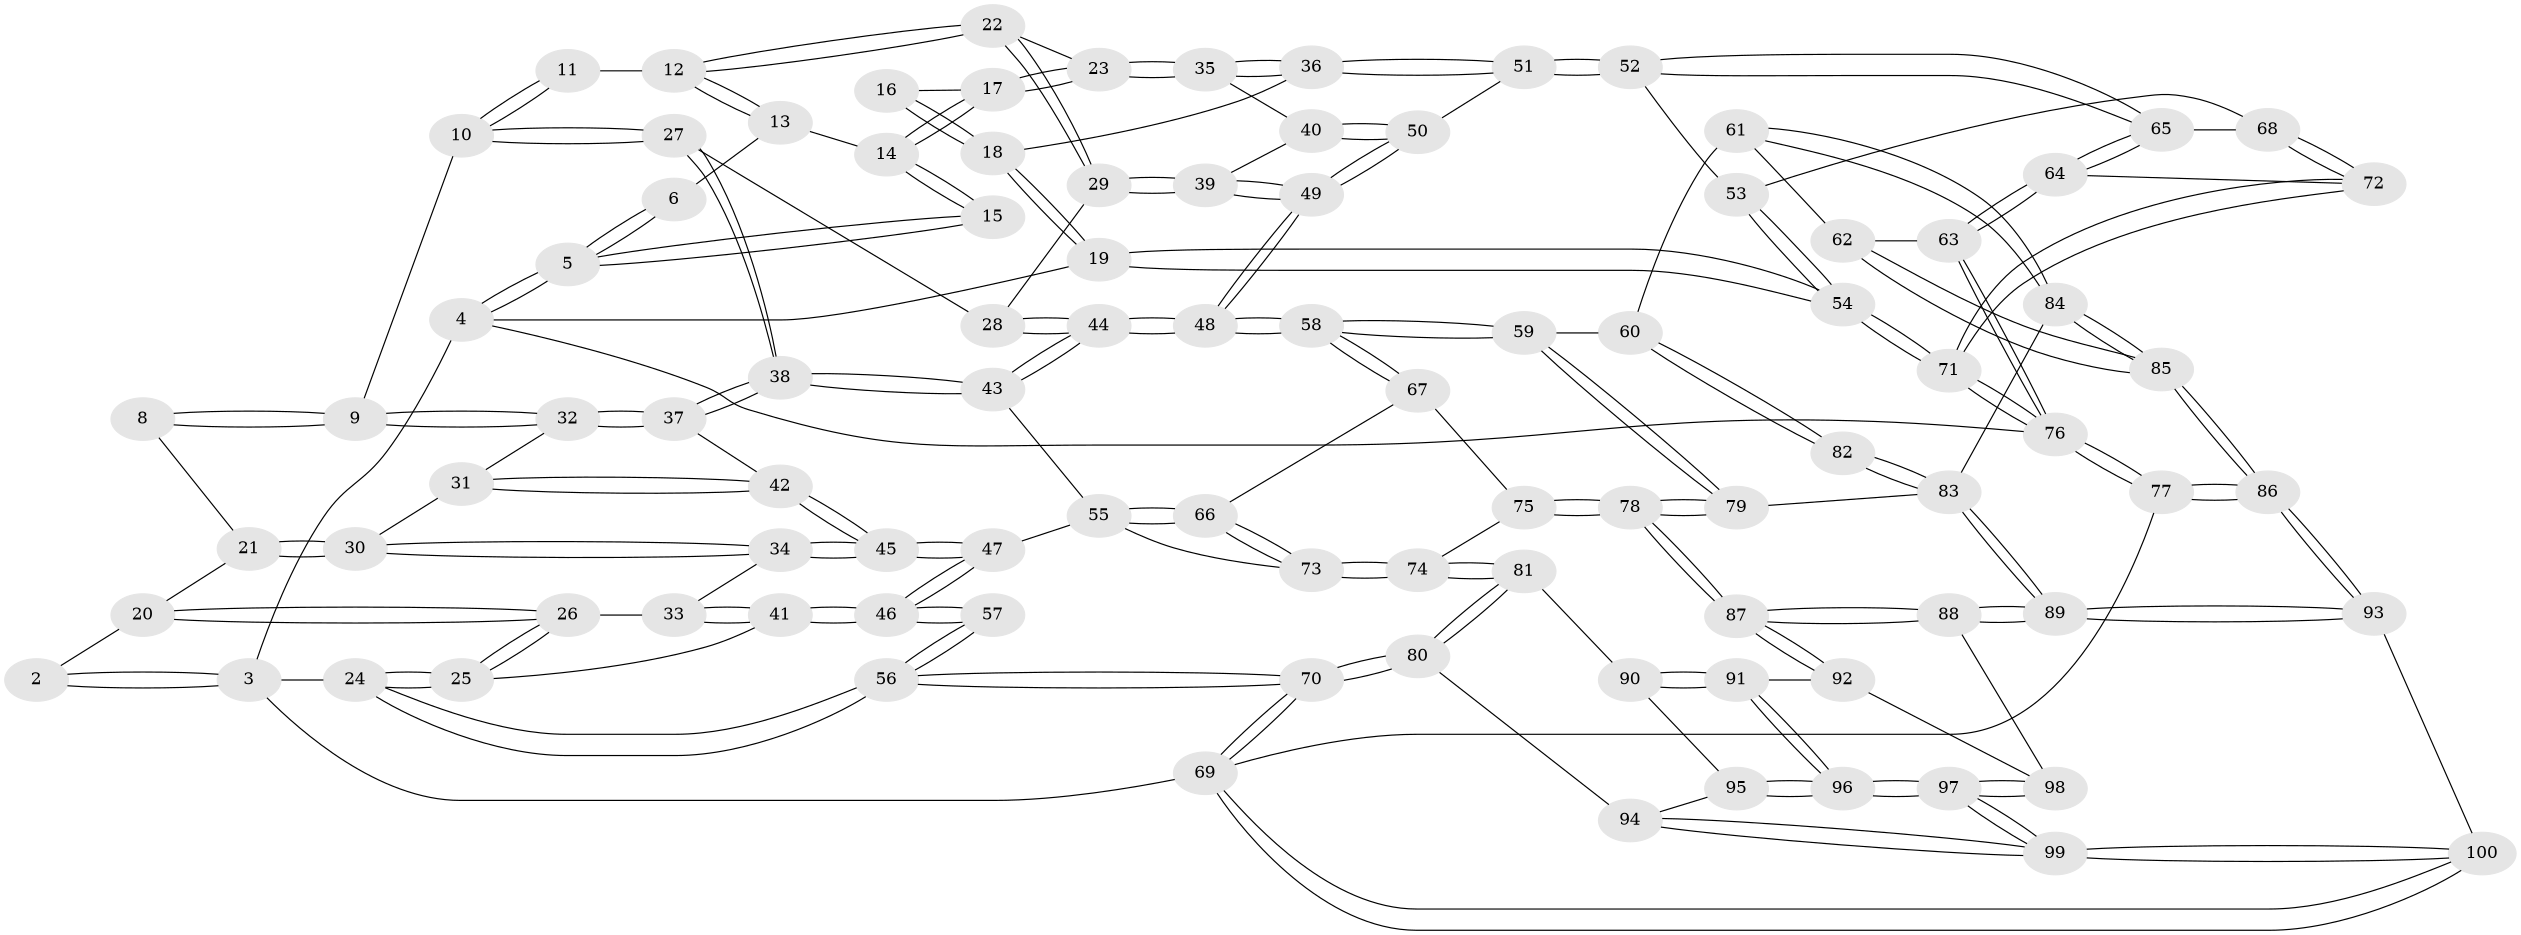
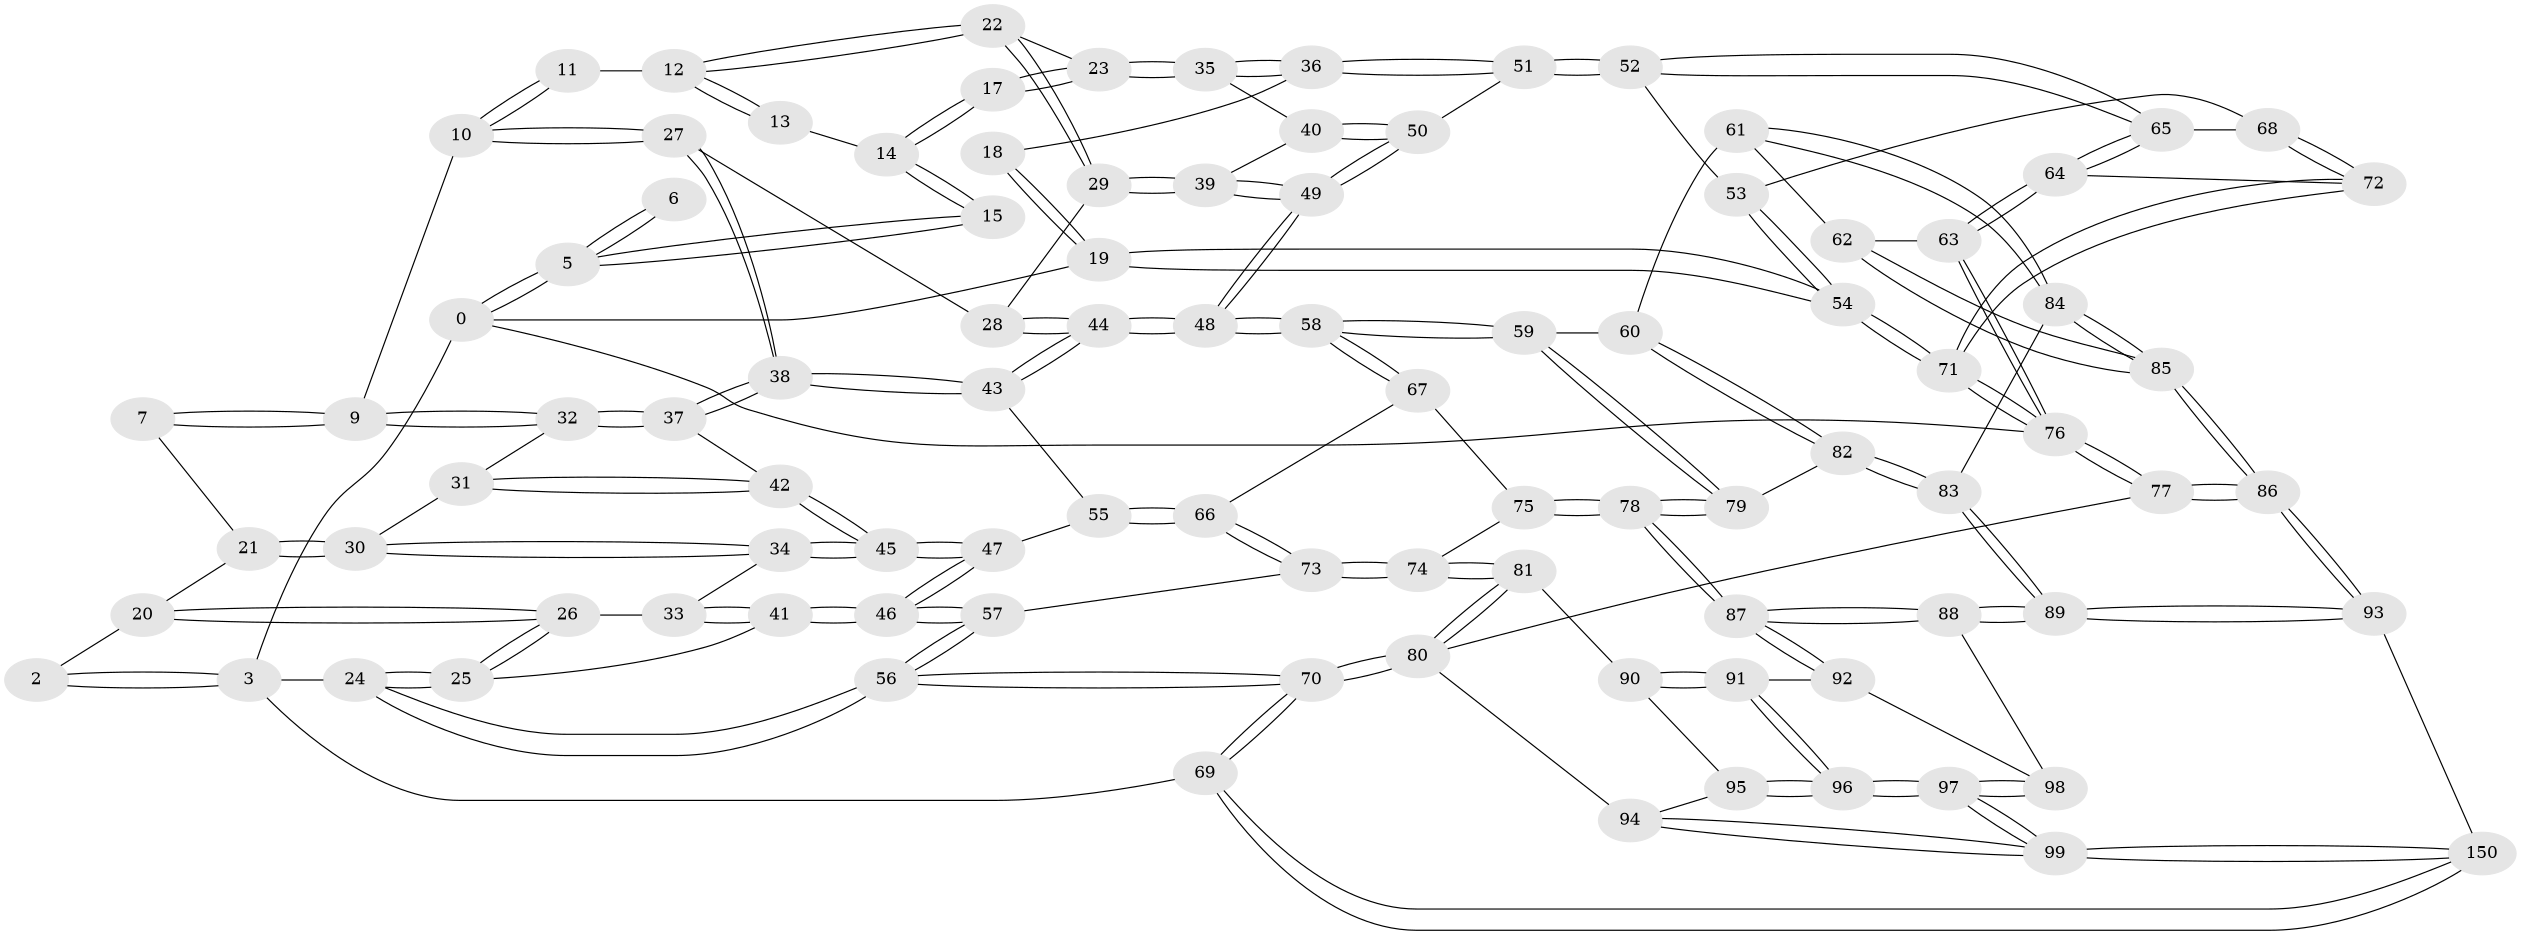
(887, 91) -> none
(730, 159) -> none
(462, 320) -> (462, 320)
(143, 419) -> (143, 419)
(1843, 500) -> (1790, 480)
(1201, 555) -> (1152, 593)
(1750, 734) -> (1787, 566)
(2482, 854) -> (2482, 854)
